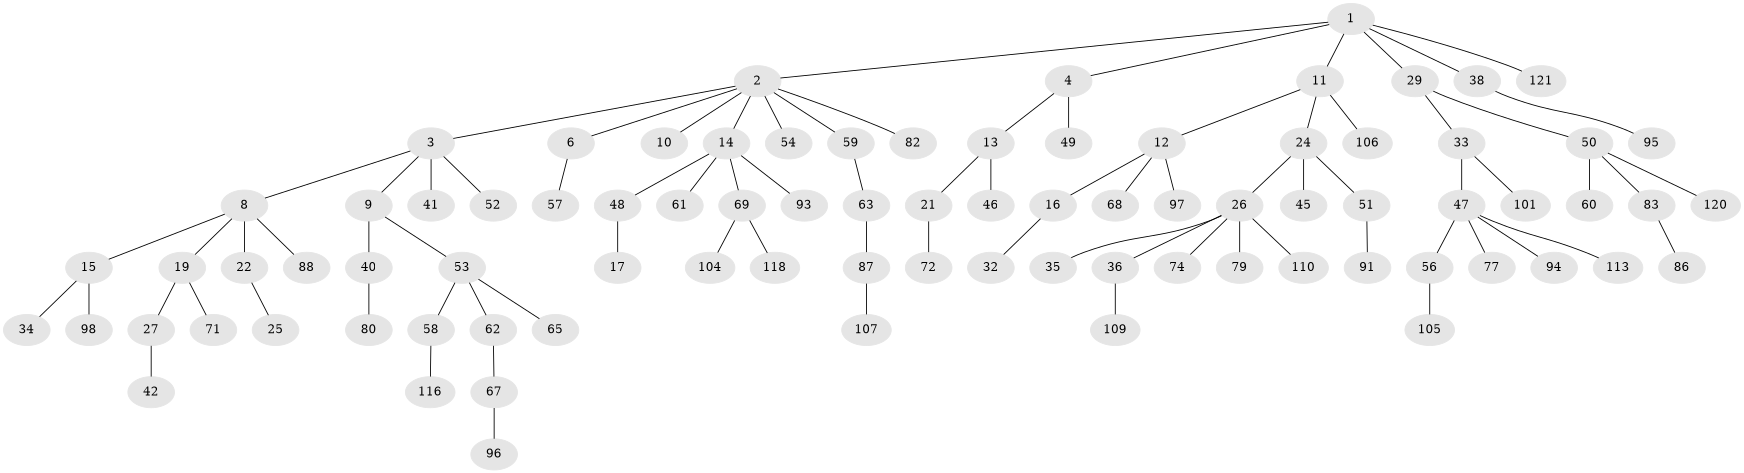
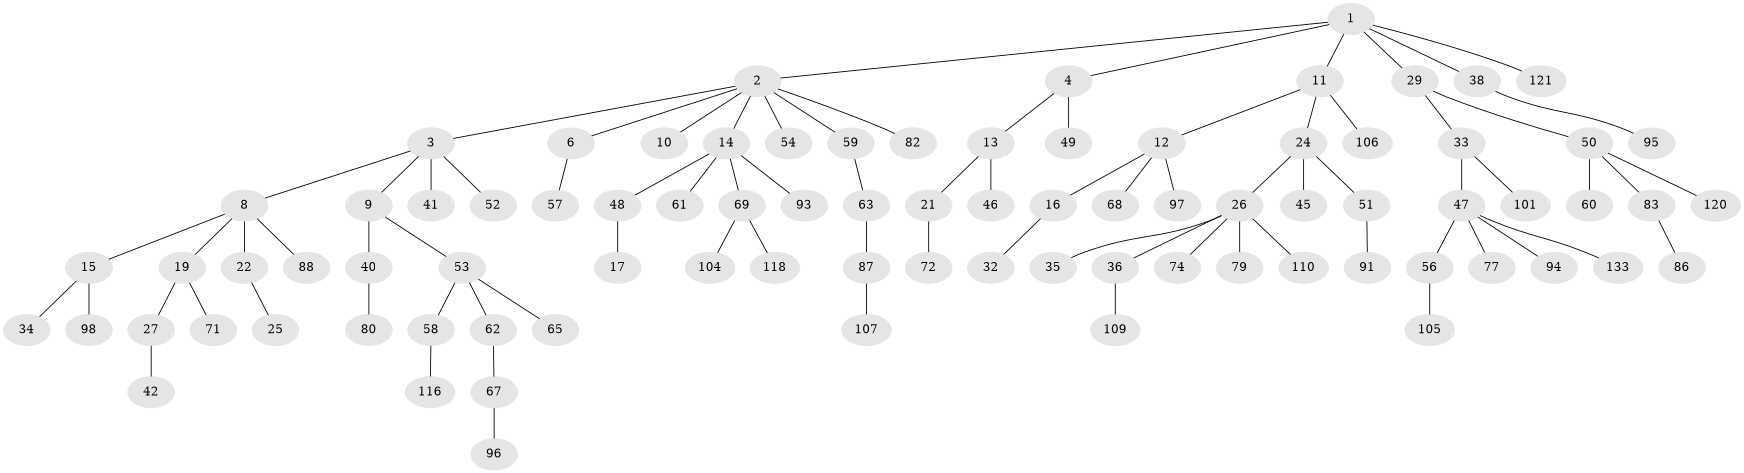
(1618, 268) -> (1618, 268)
